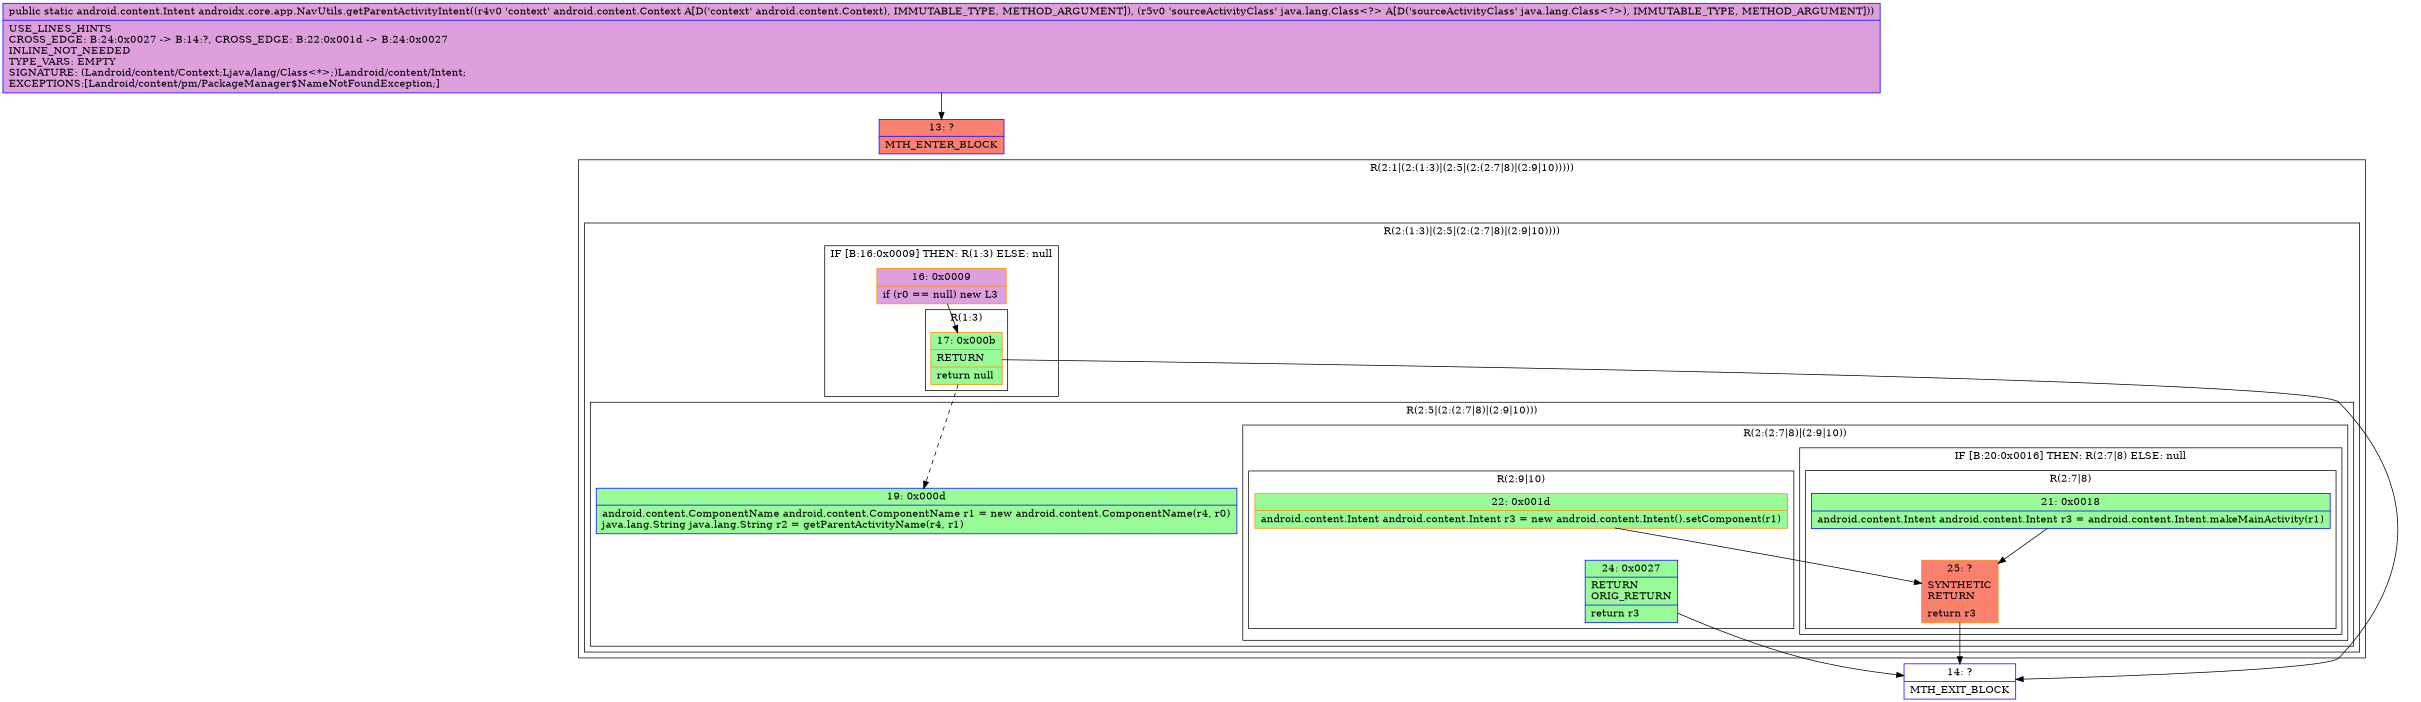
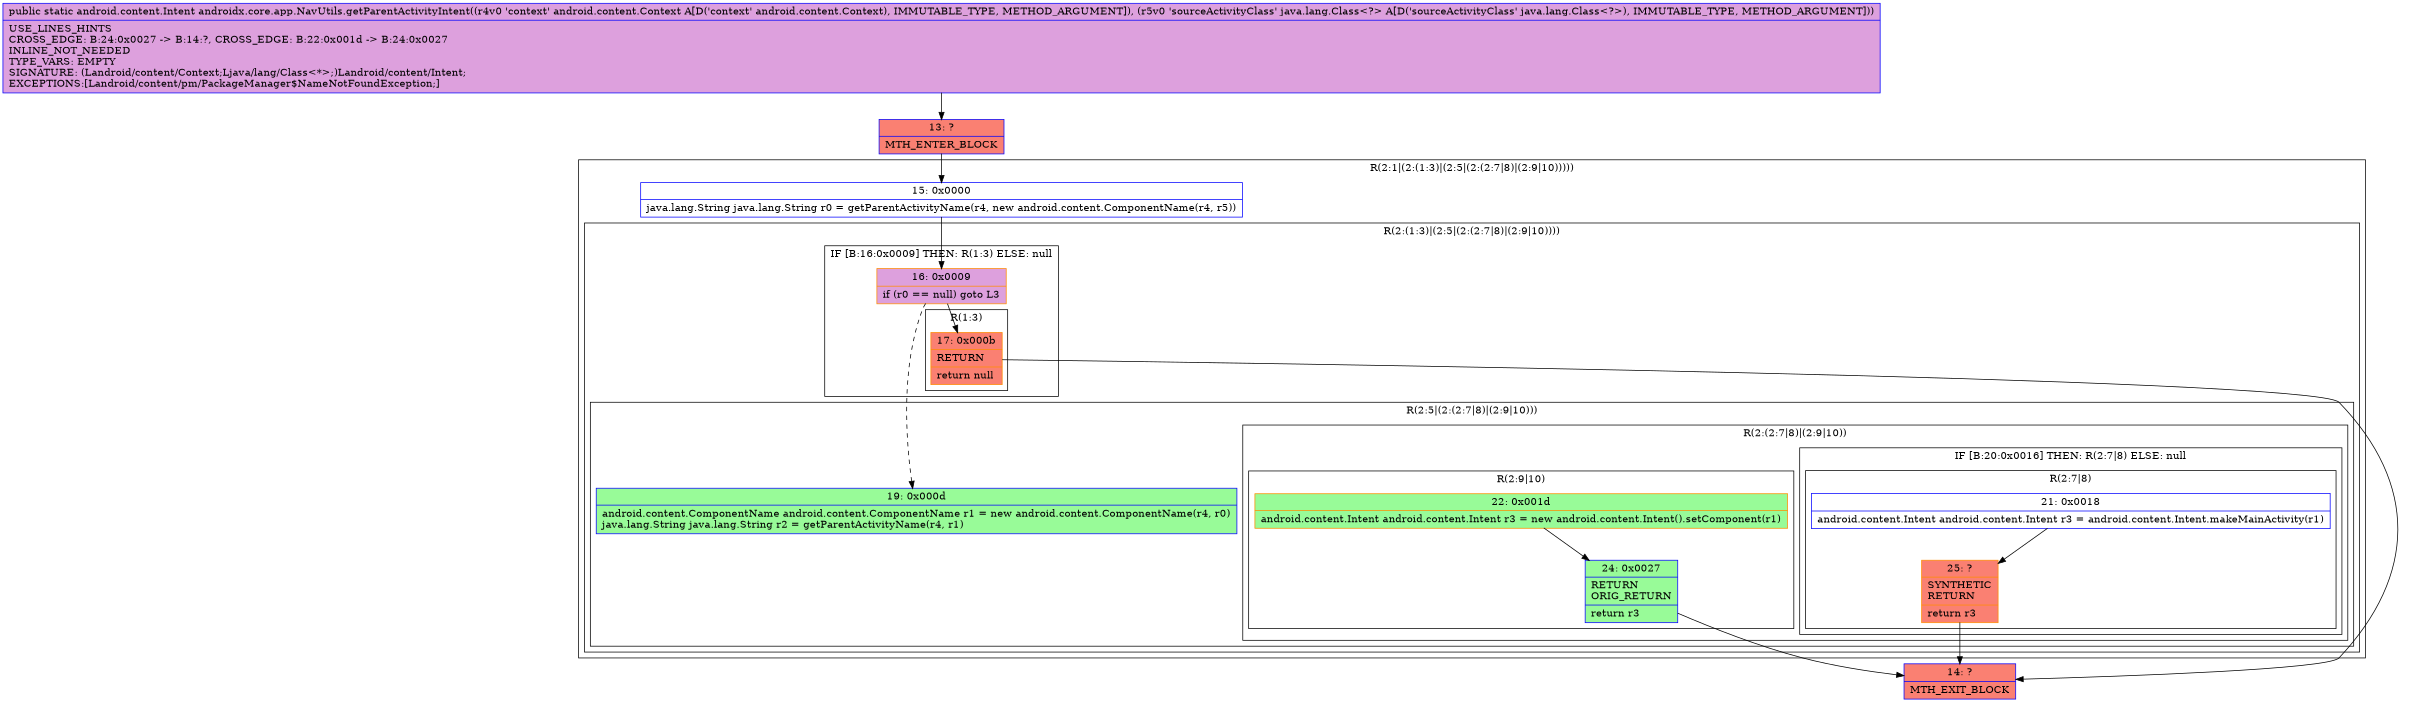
none -> (942, 200)
(940, 295) -> (942, 295)
(967, 359) -> (967, 359)
(942, 433) -> (907, 391)
(2071, 511) -> (2071, 511)
(1765, 554) -> (1564, 542)
(1960, 681) -> (1960, 681)
